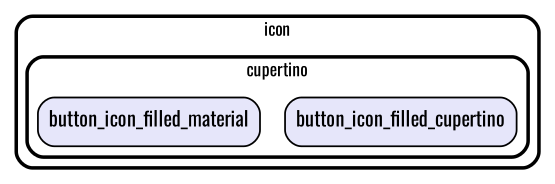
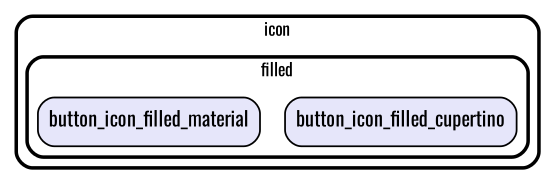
(278, 72) -> (278, 72)
